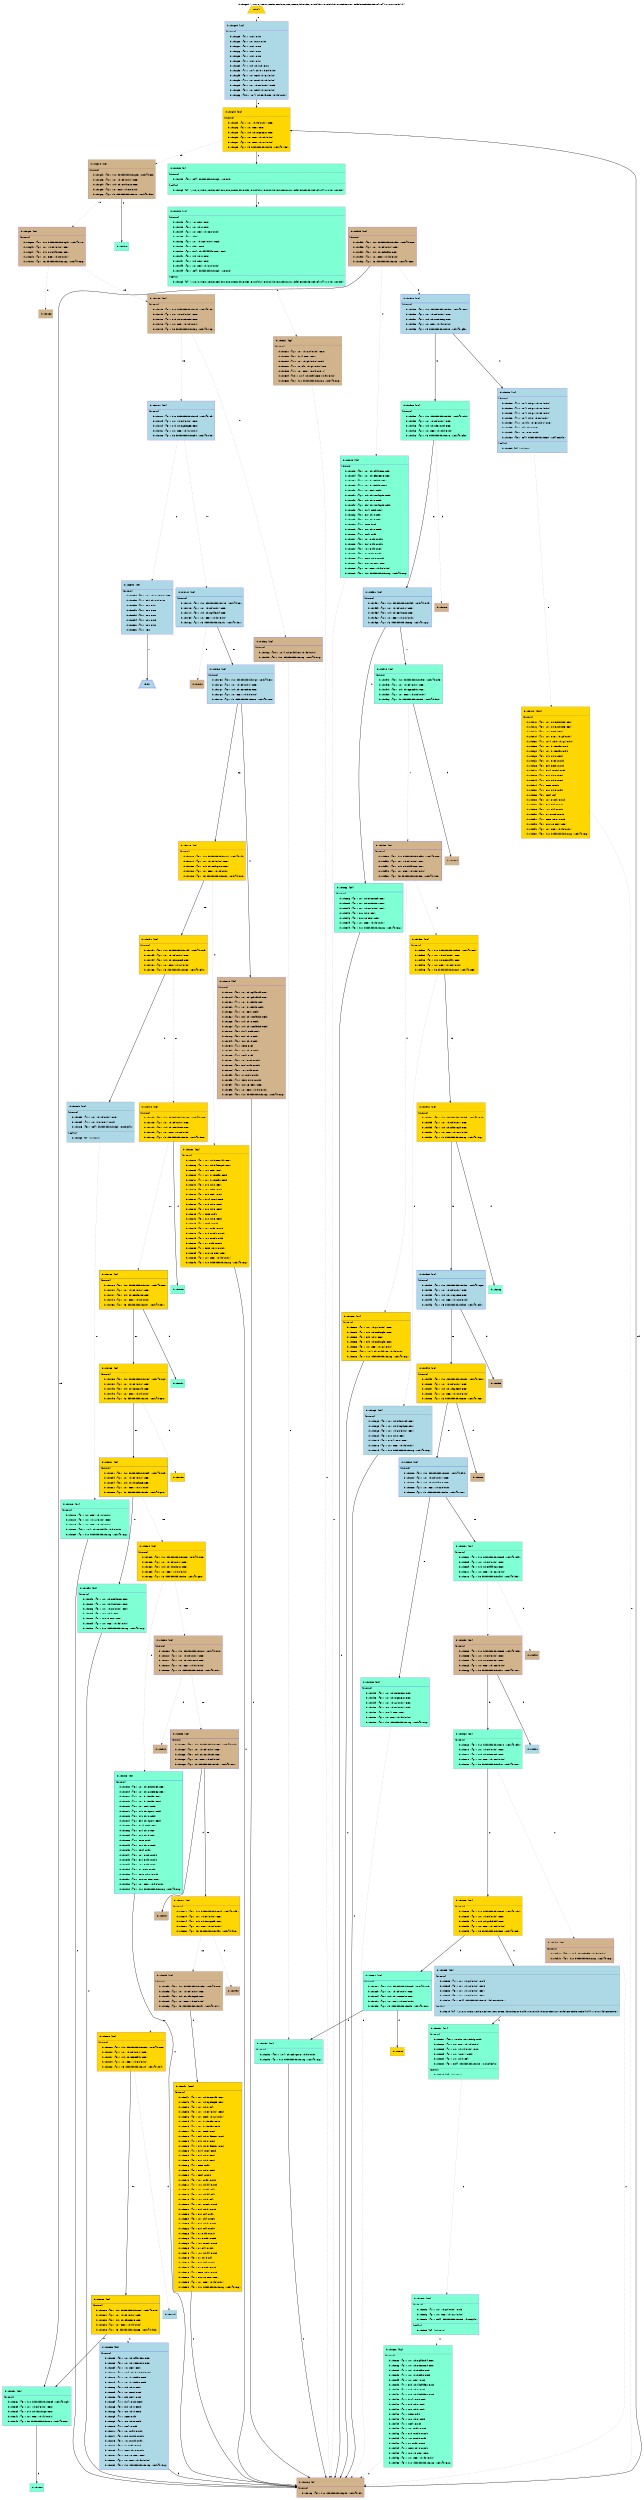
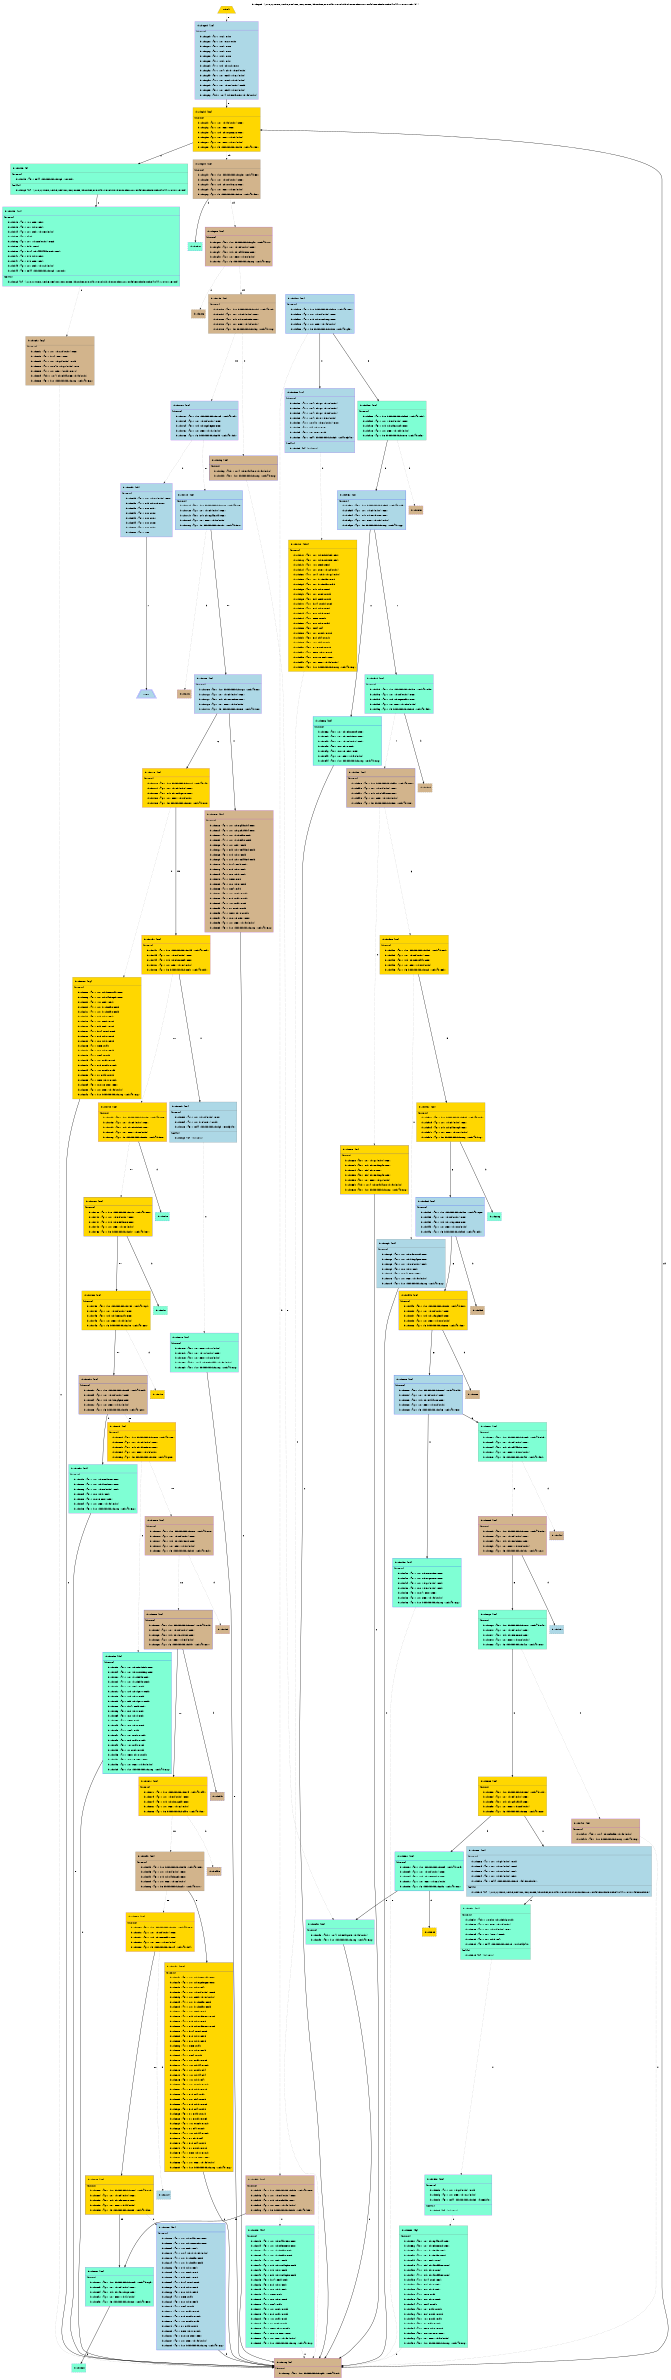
(408, 280) -> (280, 1251)
(147, 684) -> (146, 694)
(133, 1477) -> (113, 1395)
